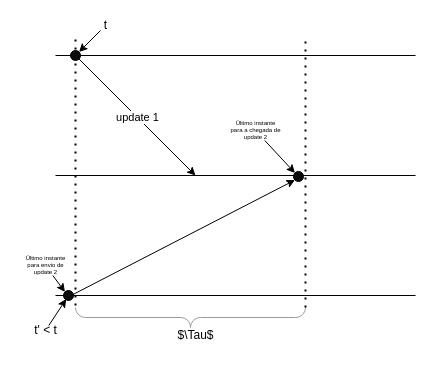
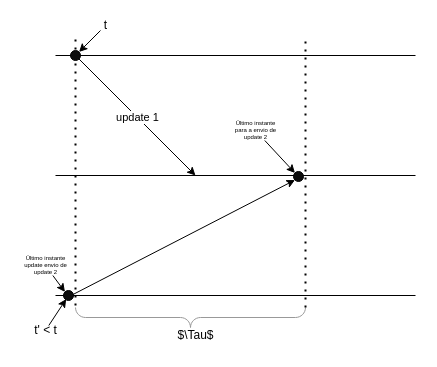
(256, 131) -> (256, 131)
(46, 266) -> (46, 266)
